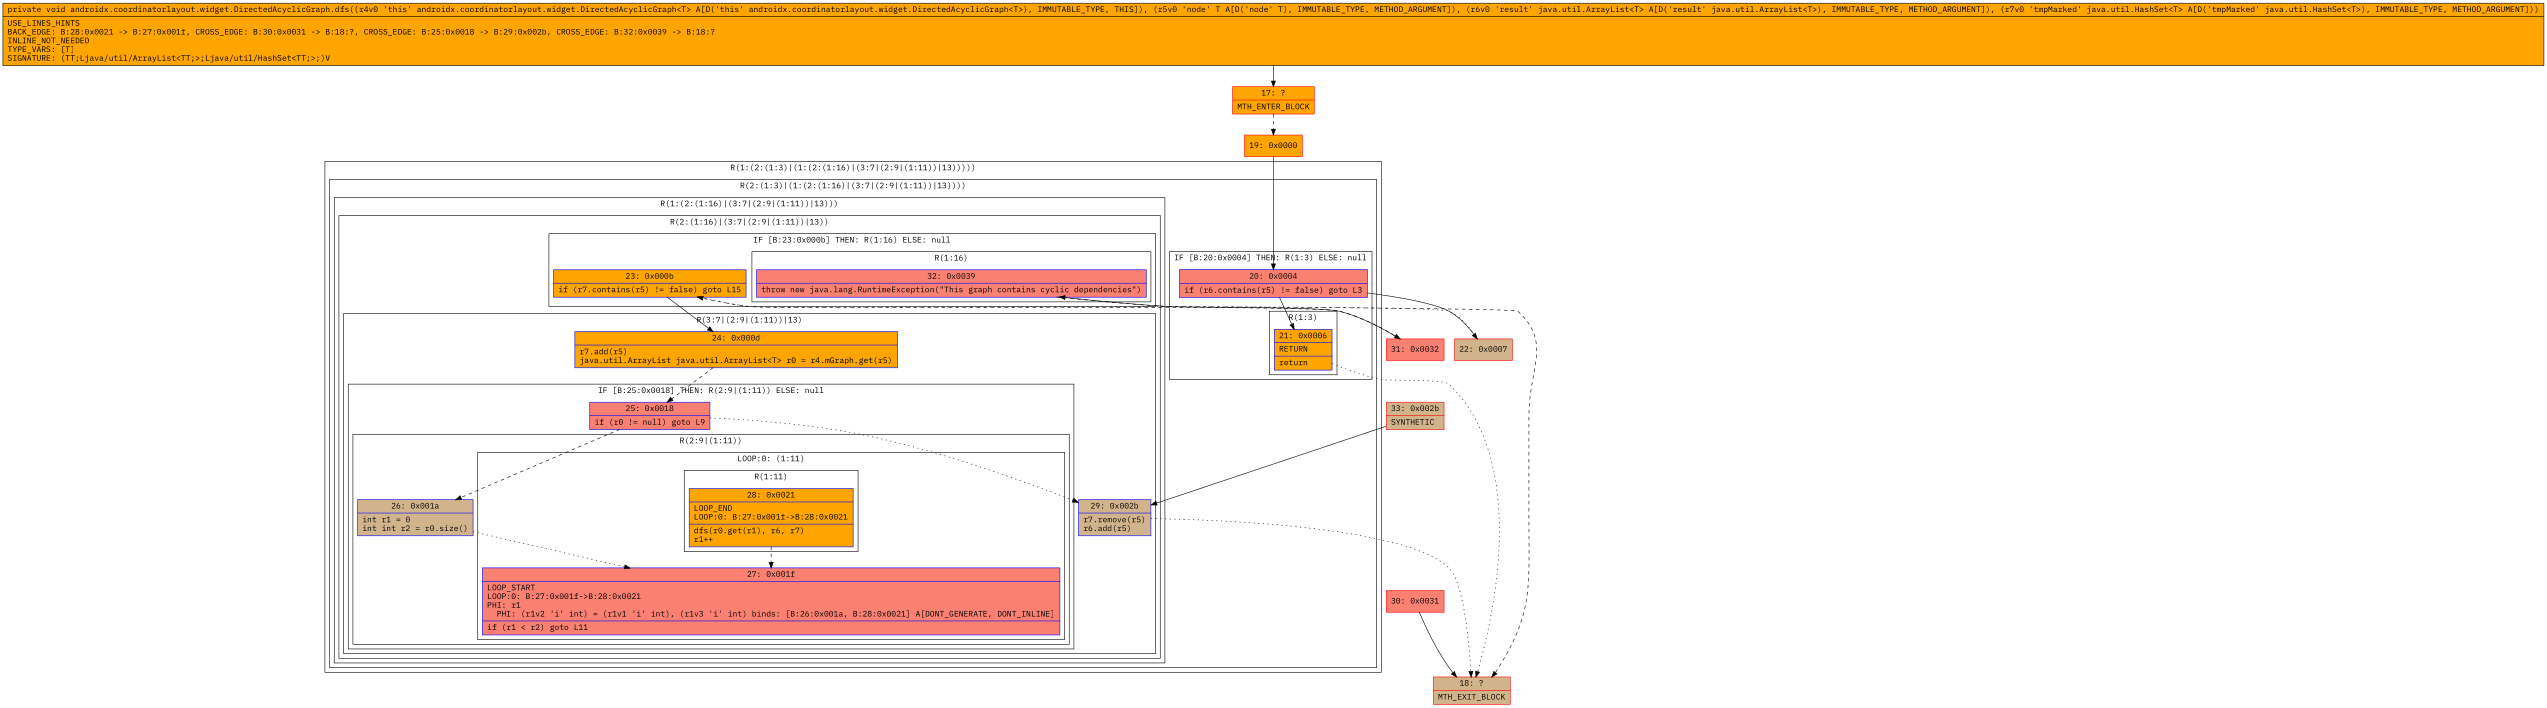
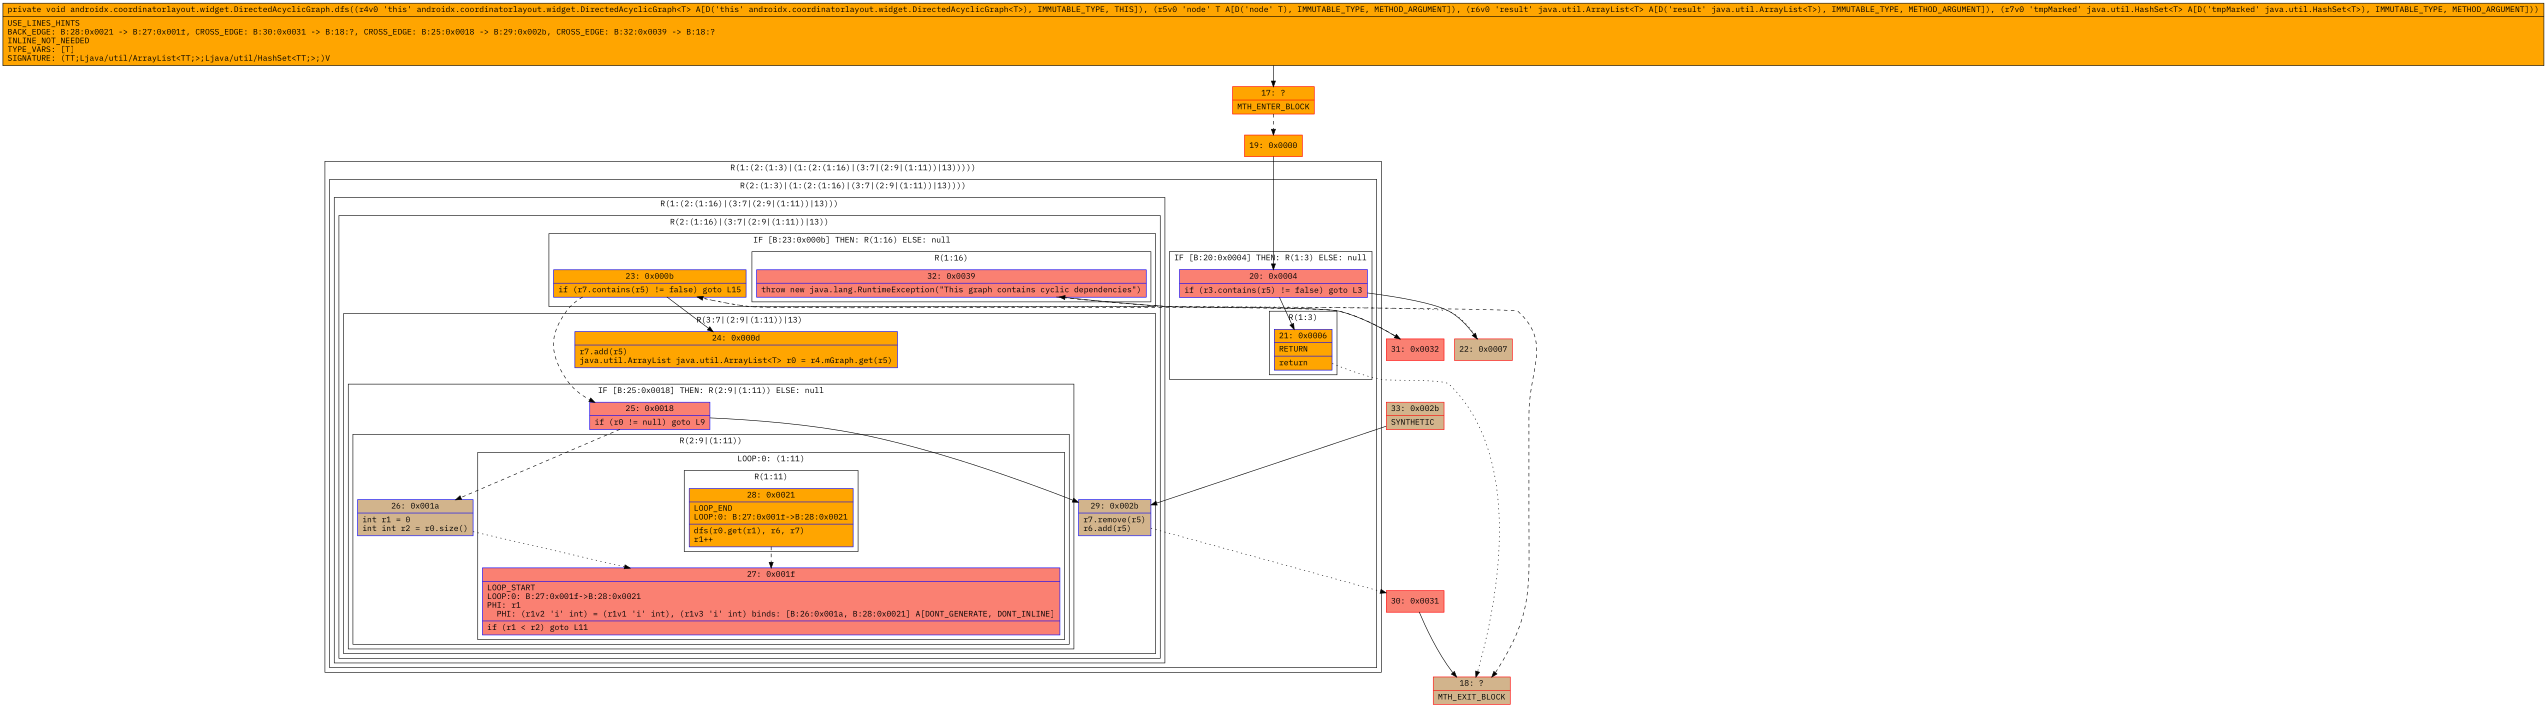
(1273, 290) -> (1273, 290)
(697, 380) -> (554, 350)
(895, 442) -> (895, 442)
(1356, 535) -> (1266, 560)
